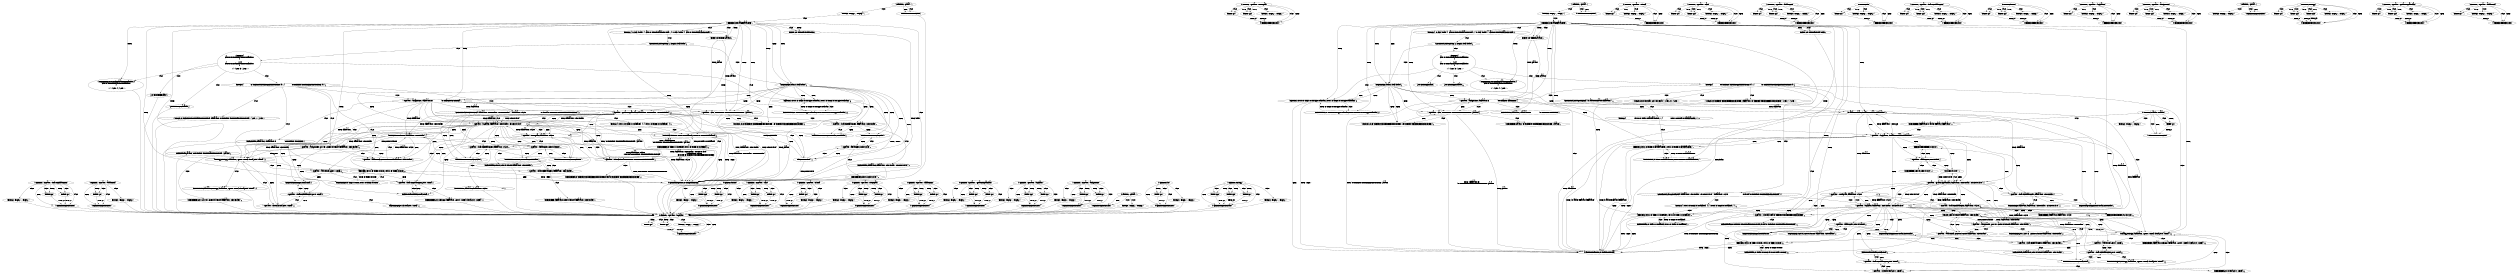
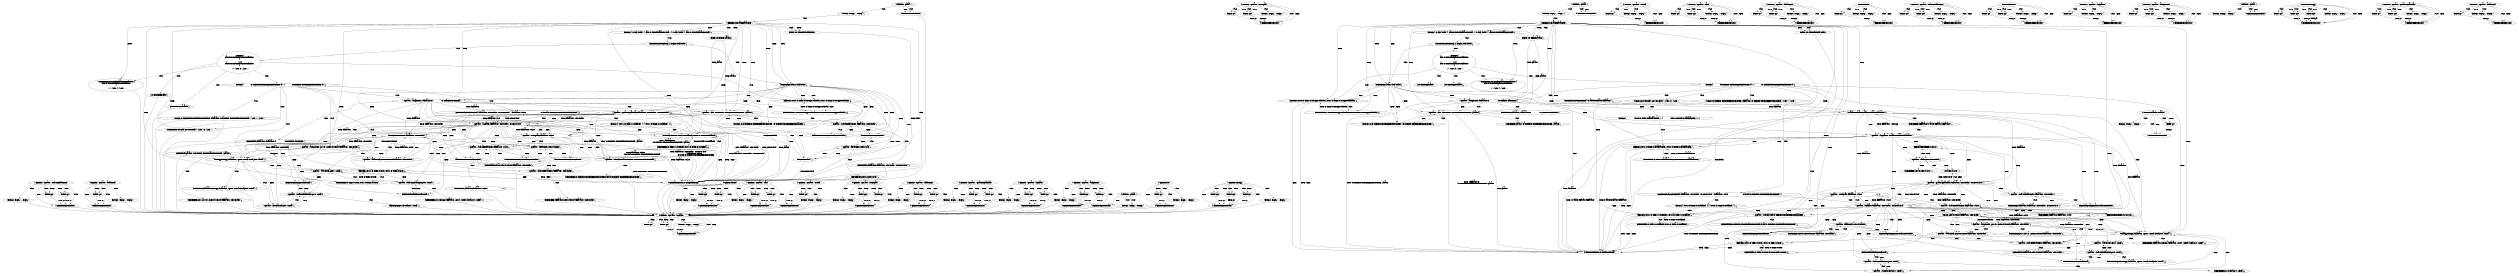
(2047, 118) -> (1901, 118)
none -> (189, 130)
